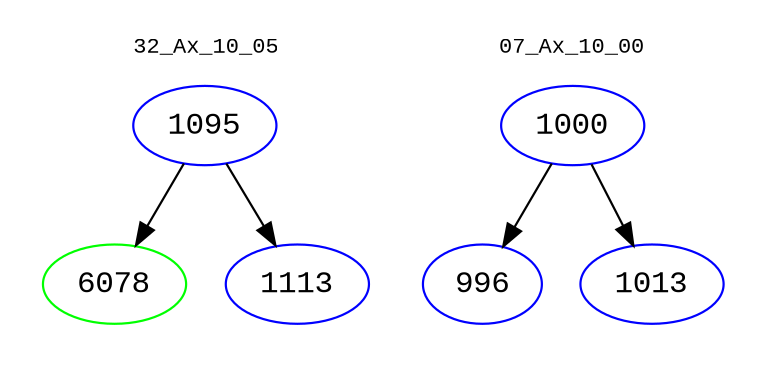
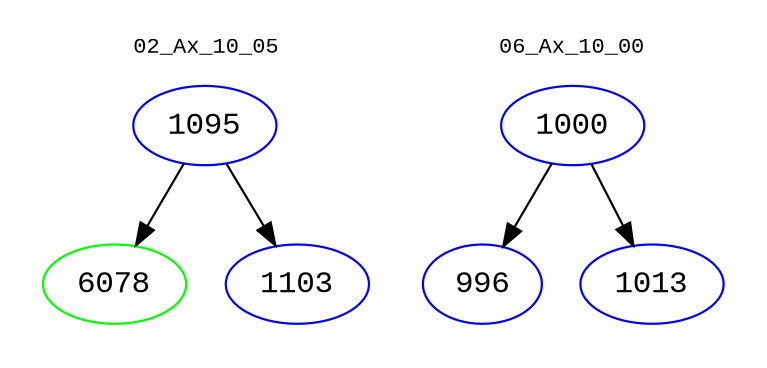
(207, 47) -> (207, 47)
(573, 47) -> (573, 47)
(297, 284) -> (297, 284)
